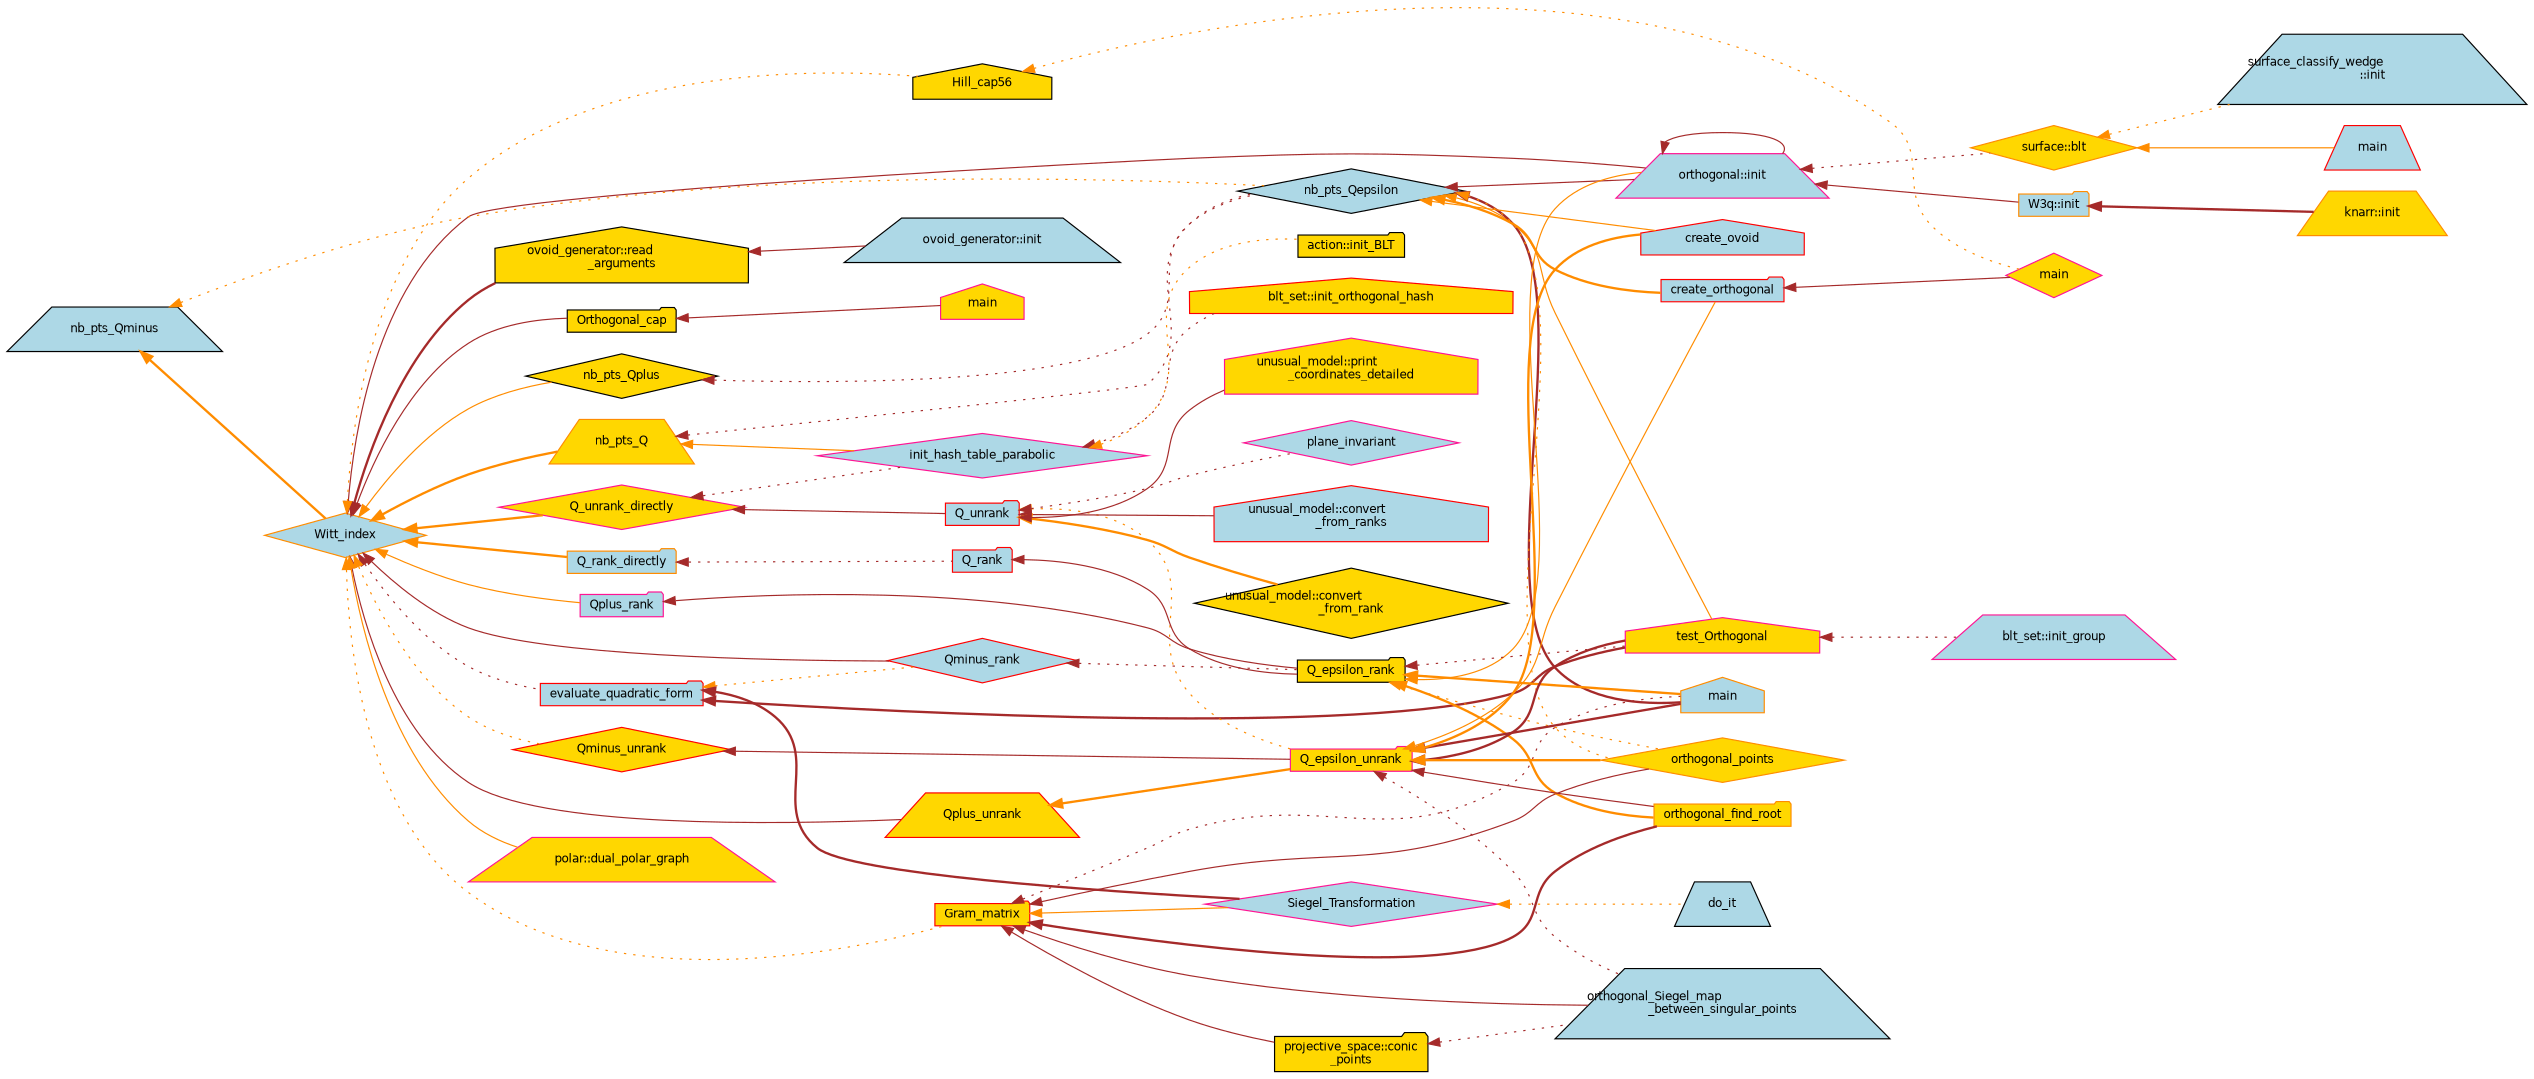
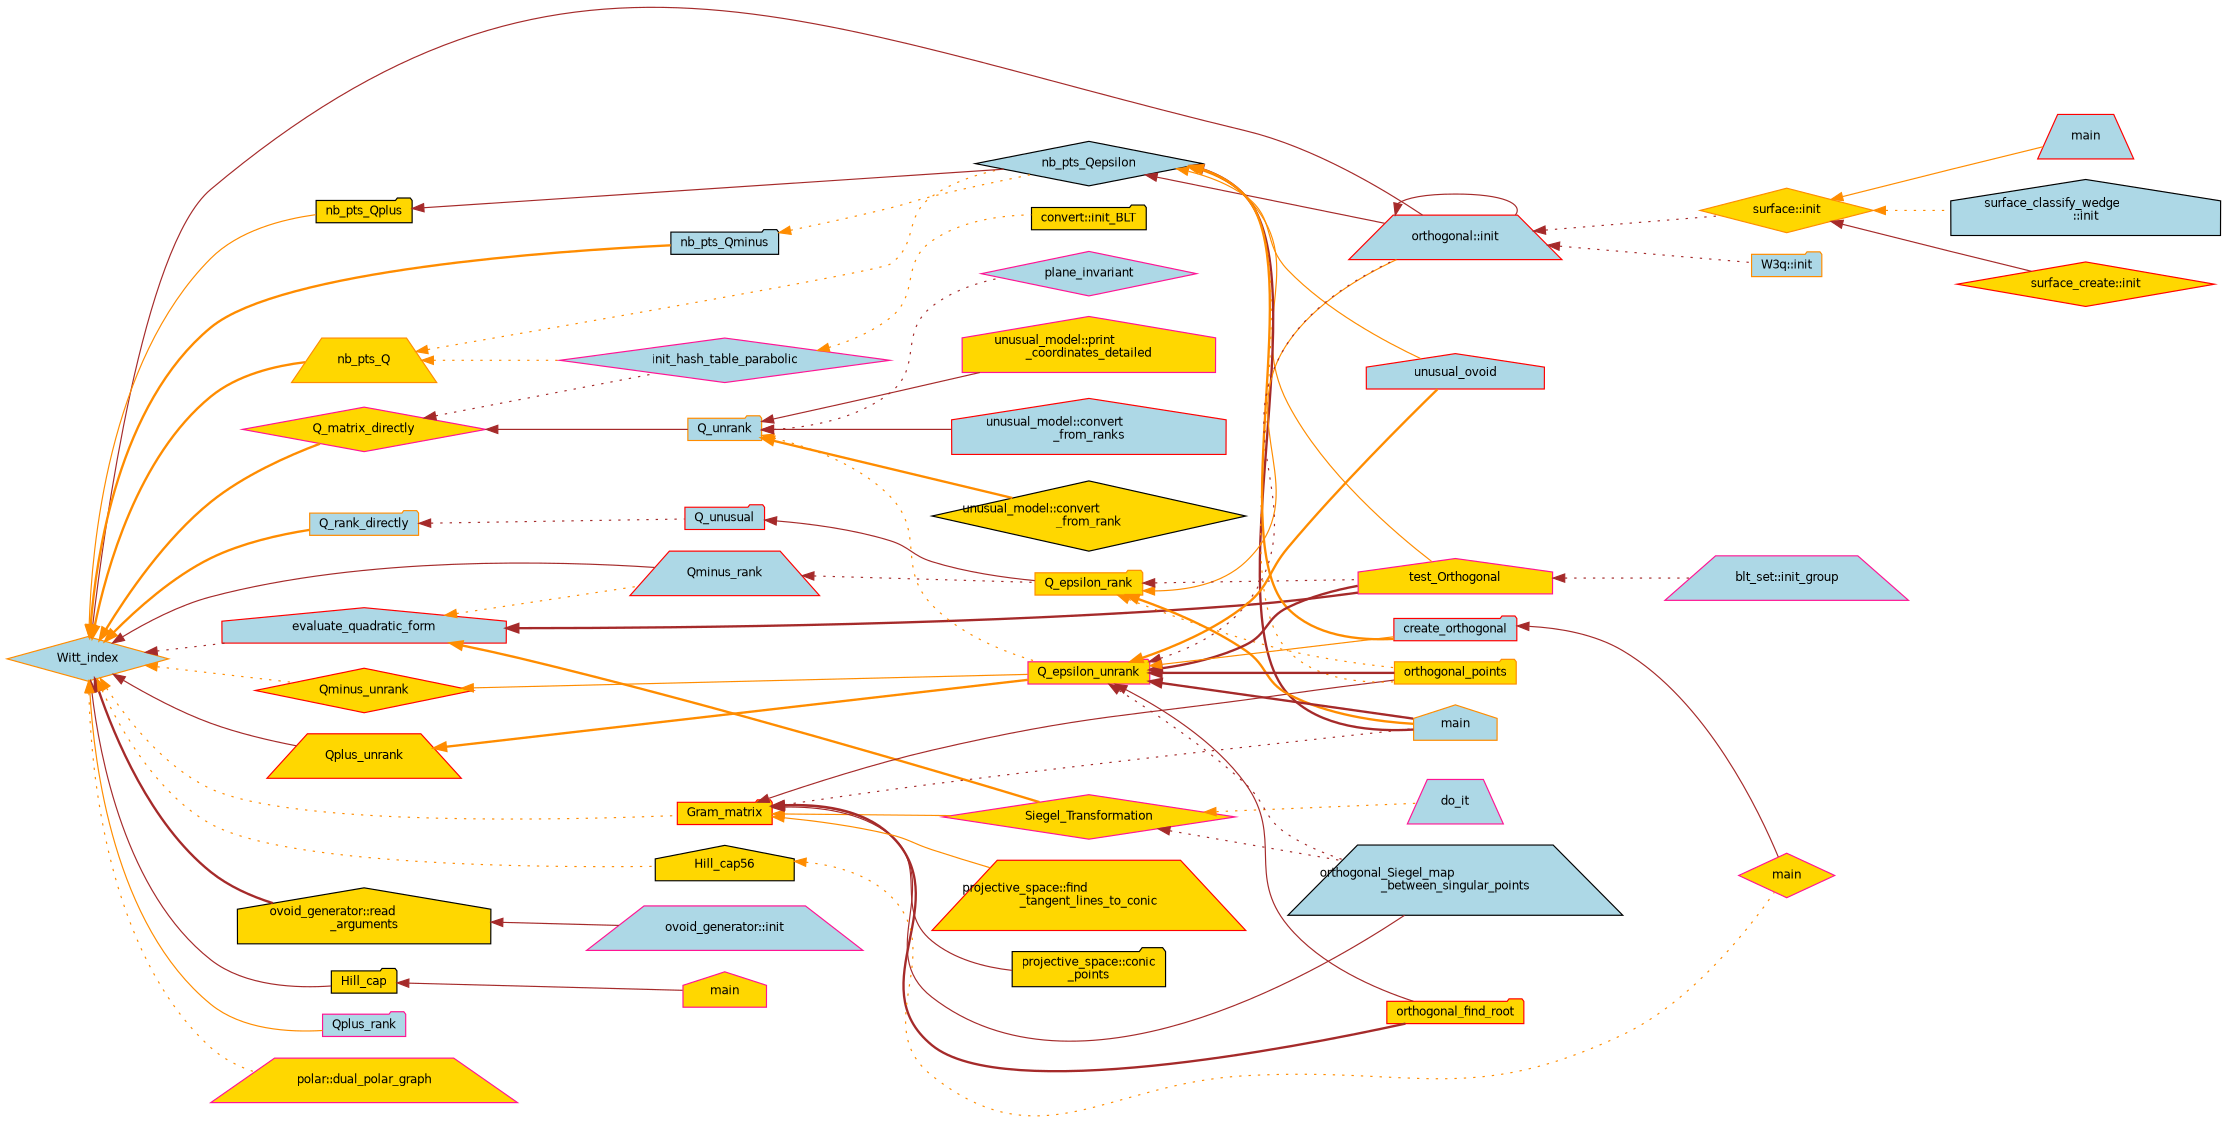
(2372, 69) -> (2086, 210)
(2054, 148) -> (1787, 210)
(1723, 176) -> (1455, 237)
(1923, 194) -> (1655, 254)
(2372, 213) -> none
(1723, 239) -> (1455, 373)
(982, 240) -> (725, 928)
(1351, 246) -> (1089, 219)
none -> (2086, 284)
(1351, 298) -> none
(622, 321) -> (364, 982)
(115, 329) -> (725, 243)
(1031, 369) -> (714, 188)
(622, 376) -> (364, 212)
(1039, 398) -> (737, 295)
(238, 439) -> (275, 298)
(773, 448) -> (497, 360)
none -> (1267, 457)
(622, 507) -> (364, 429)
(982, 514) -> (725, 429)
(982, 561) -> (725, 518)
(991, 602) -> none
(982, 661) -> (725, 573)
(1351, 671) -> (1089, 584)
(622, 695) -> (364, 627)
(401, 730) -> (125, 906)
(1526, 753) -> none
(1013, 755) -> (751, 681)
(1512, 760) -> (1290, 673)
(1723, 760) -> (1455, 673)
(1723, 815) -> (1455, 1012)
(922, 873) -> (752, 719)
none -> (1089, 895)
(1351, 904) -> (1089, 817)
(1723, 904) -> (1455, 802)
(1504, 1033) -> (1256, 846)
